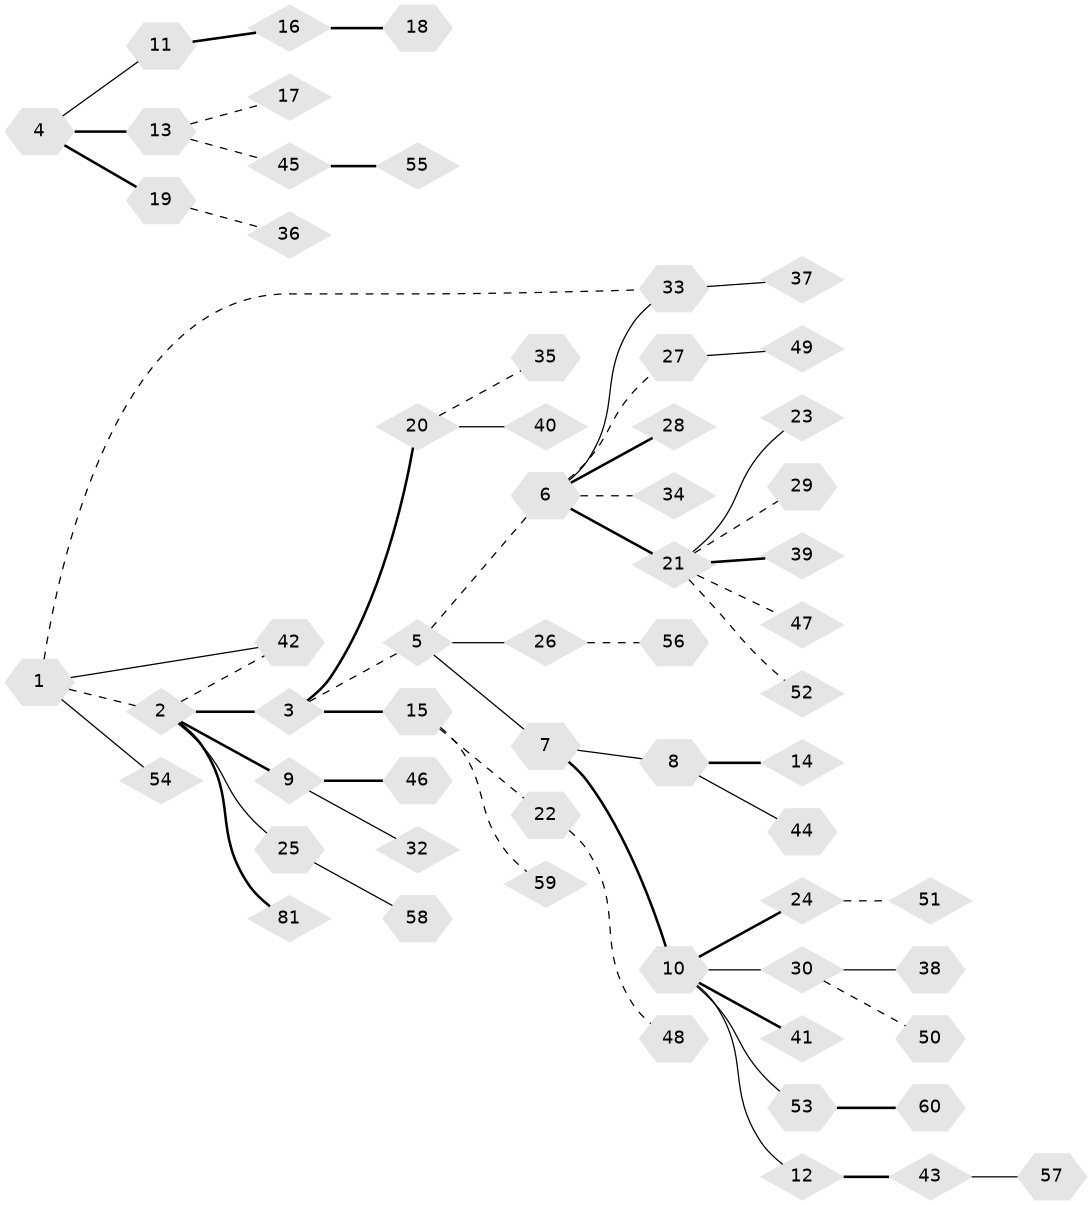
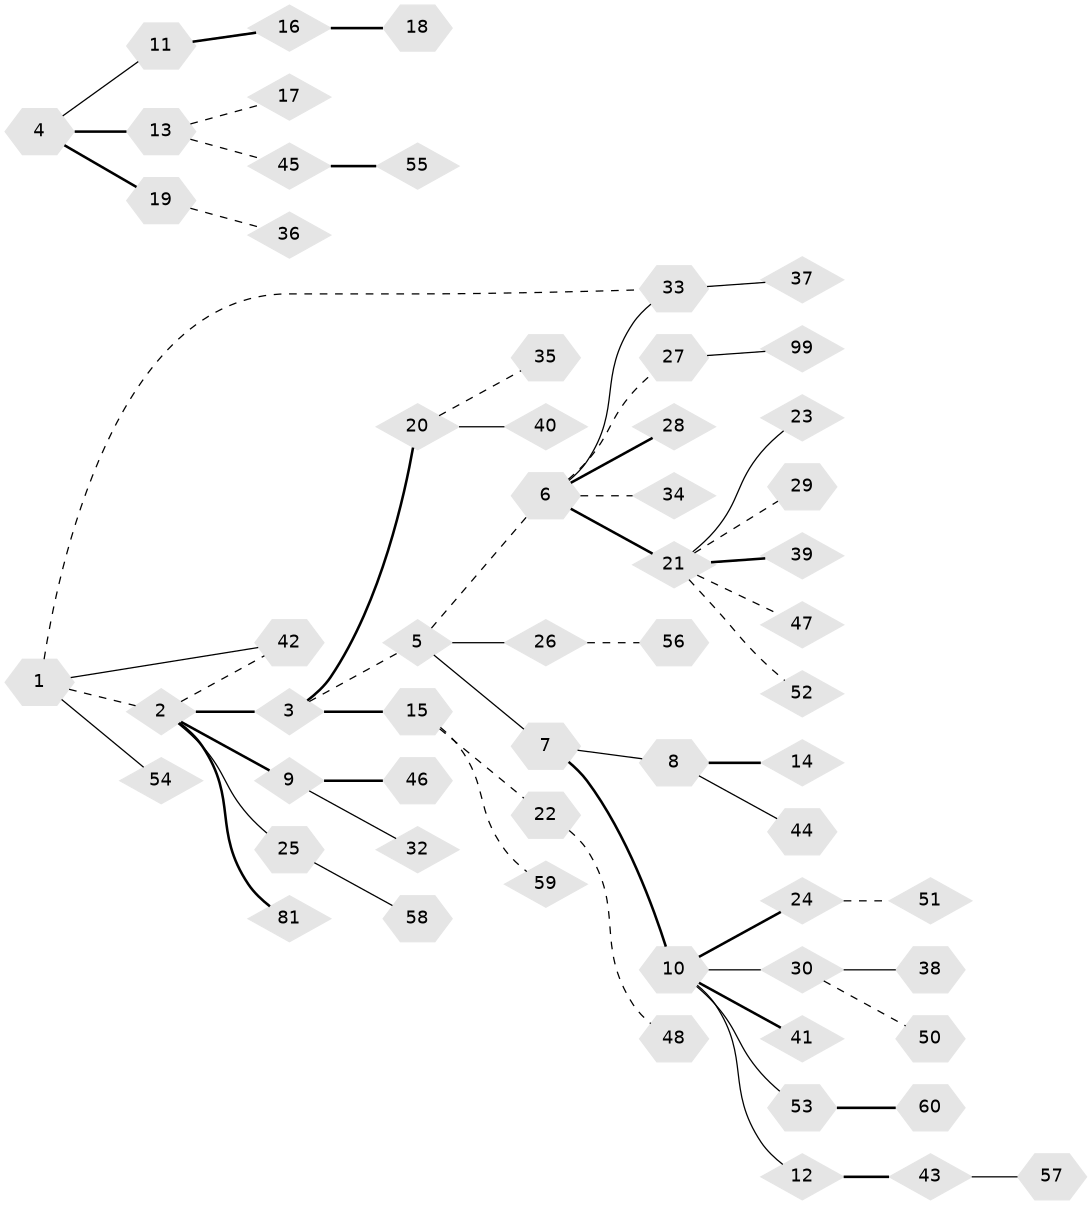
(802, 349) -> (802, 349)
